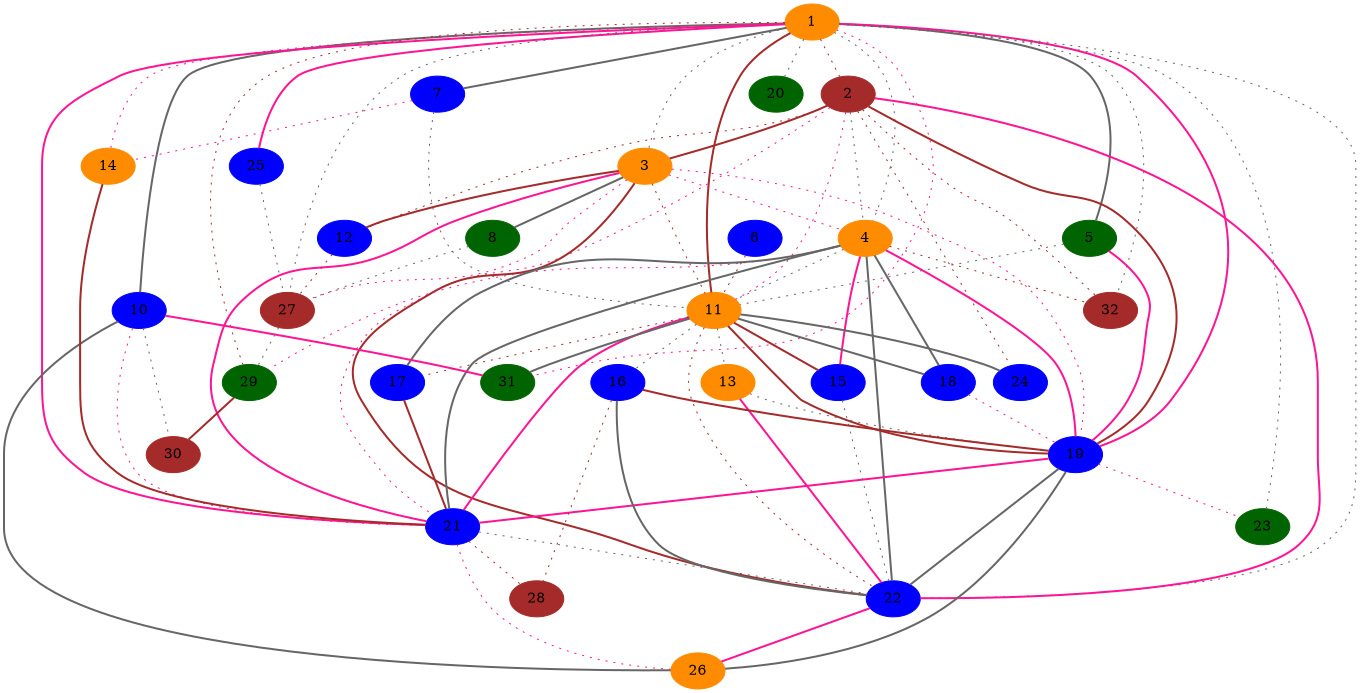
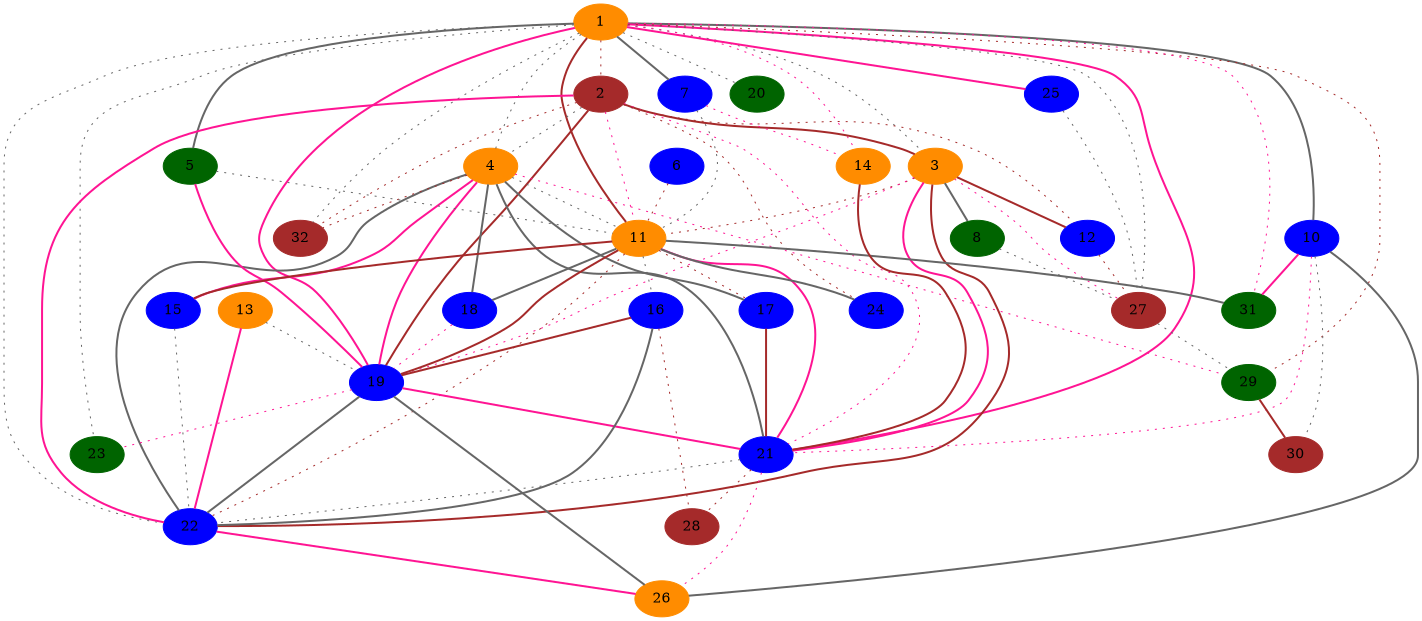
(755, 202) -> none
(720, 343) -> none
